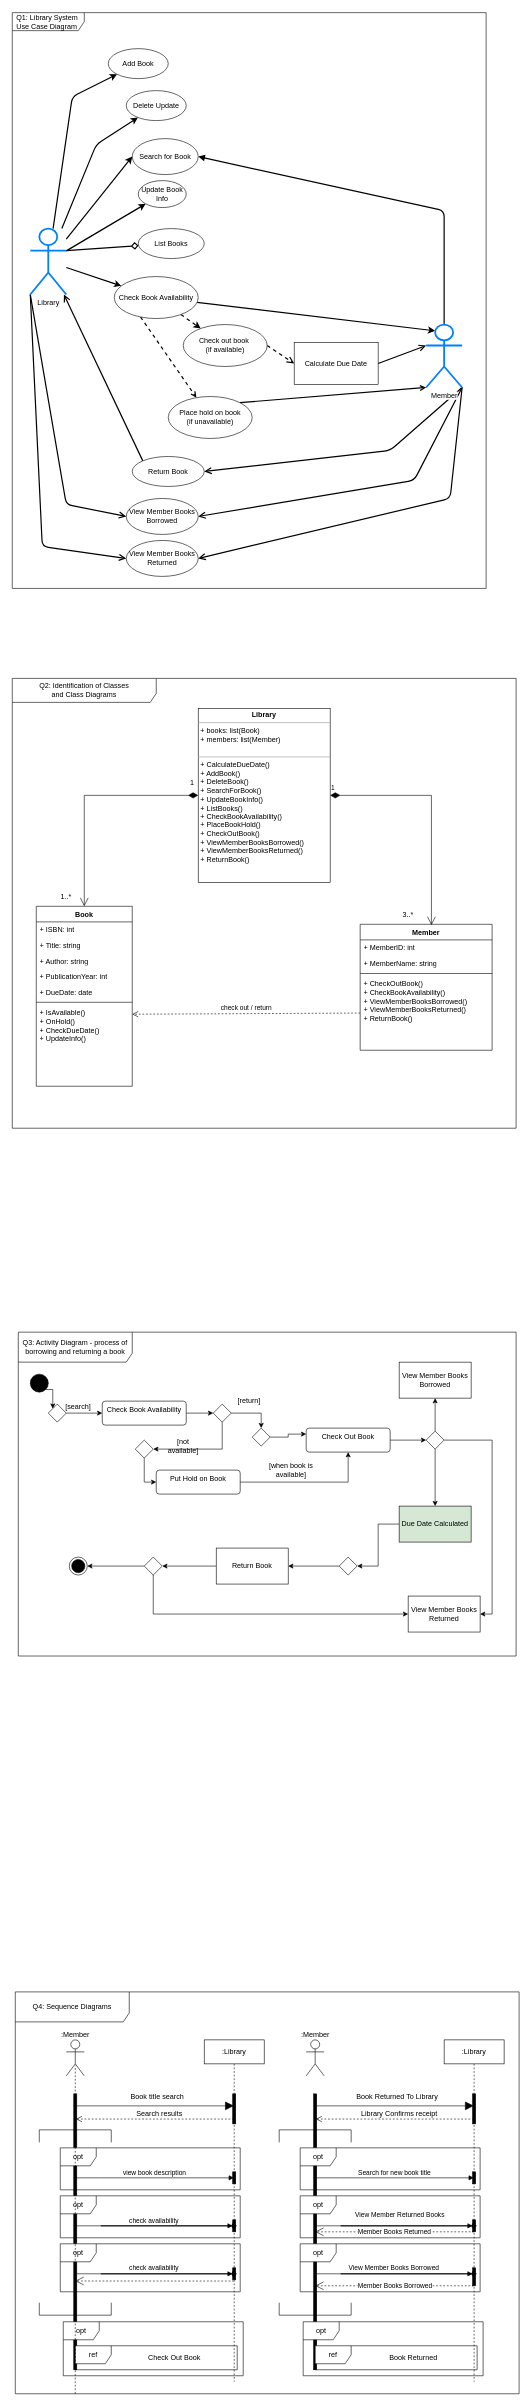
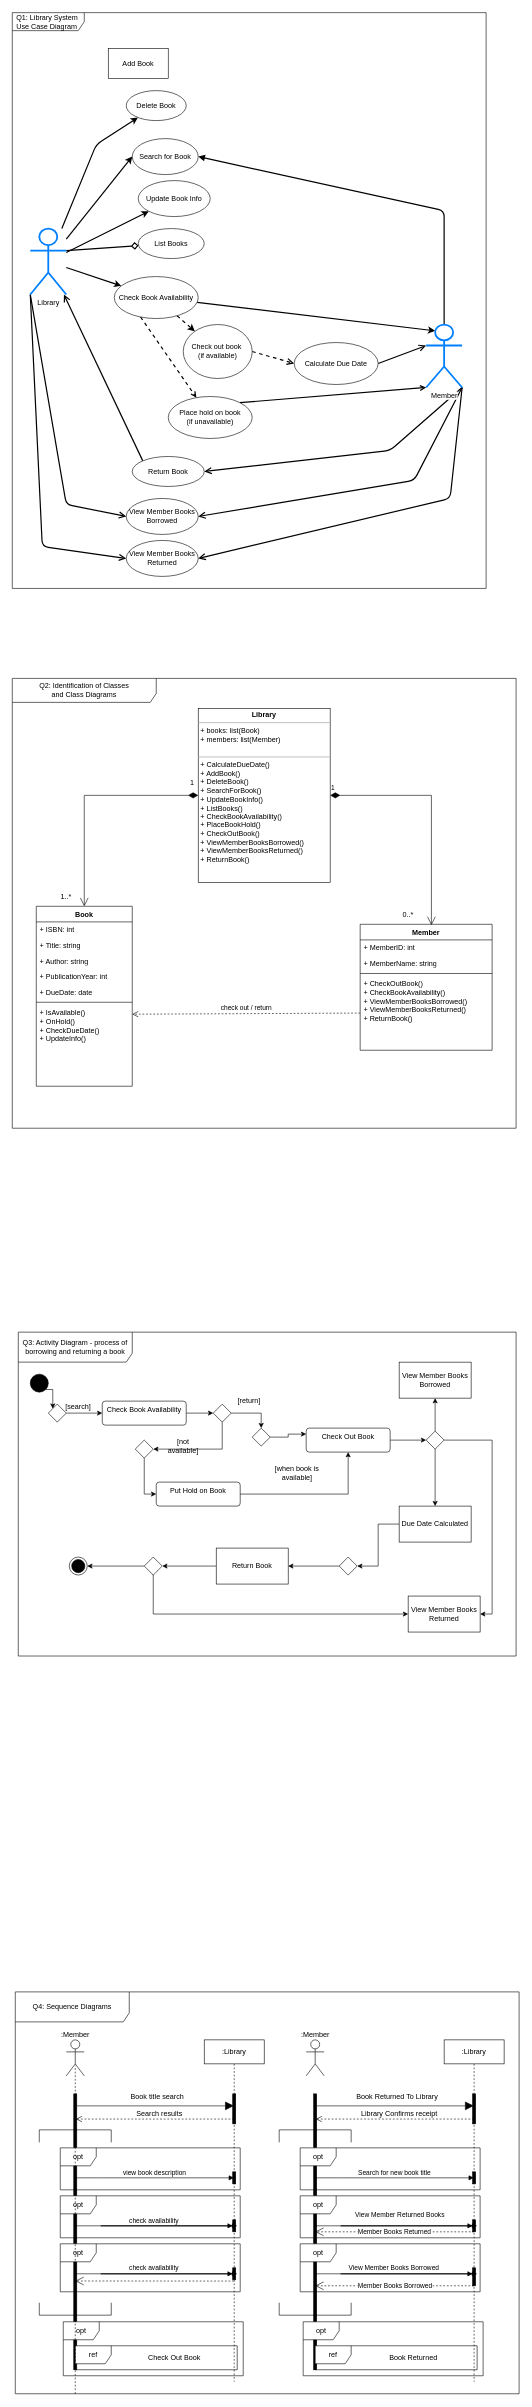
(138, 63) -> (138, 63)
(156, 105) -> (156, 105)
(66, 141) -> none
(162, 194) -> (174, 198)
(225, 345) -> (218, 351)
(336, 363) -> (336, 363)
(408, 915) -> (408, 915)
(291, 1470) -> (297, 1473)
(198, 1482) -> (198, 1494)
(435, 1524) -> (435, 1524)
